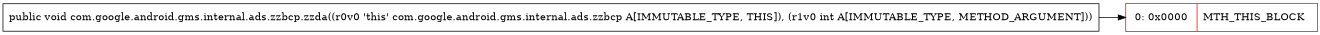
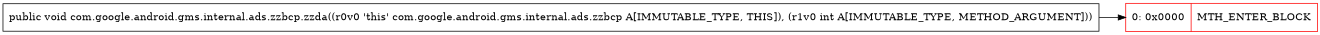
(1254, 17) -> (1254, 17)
